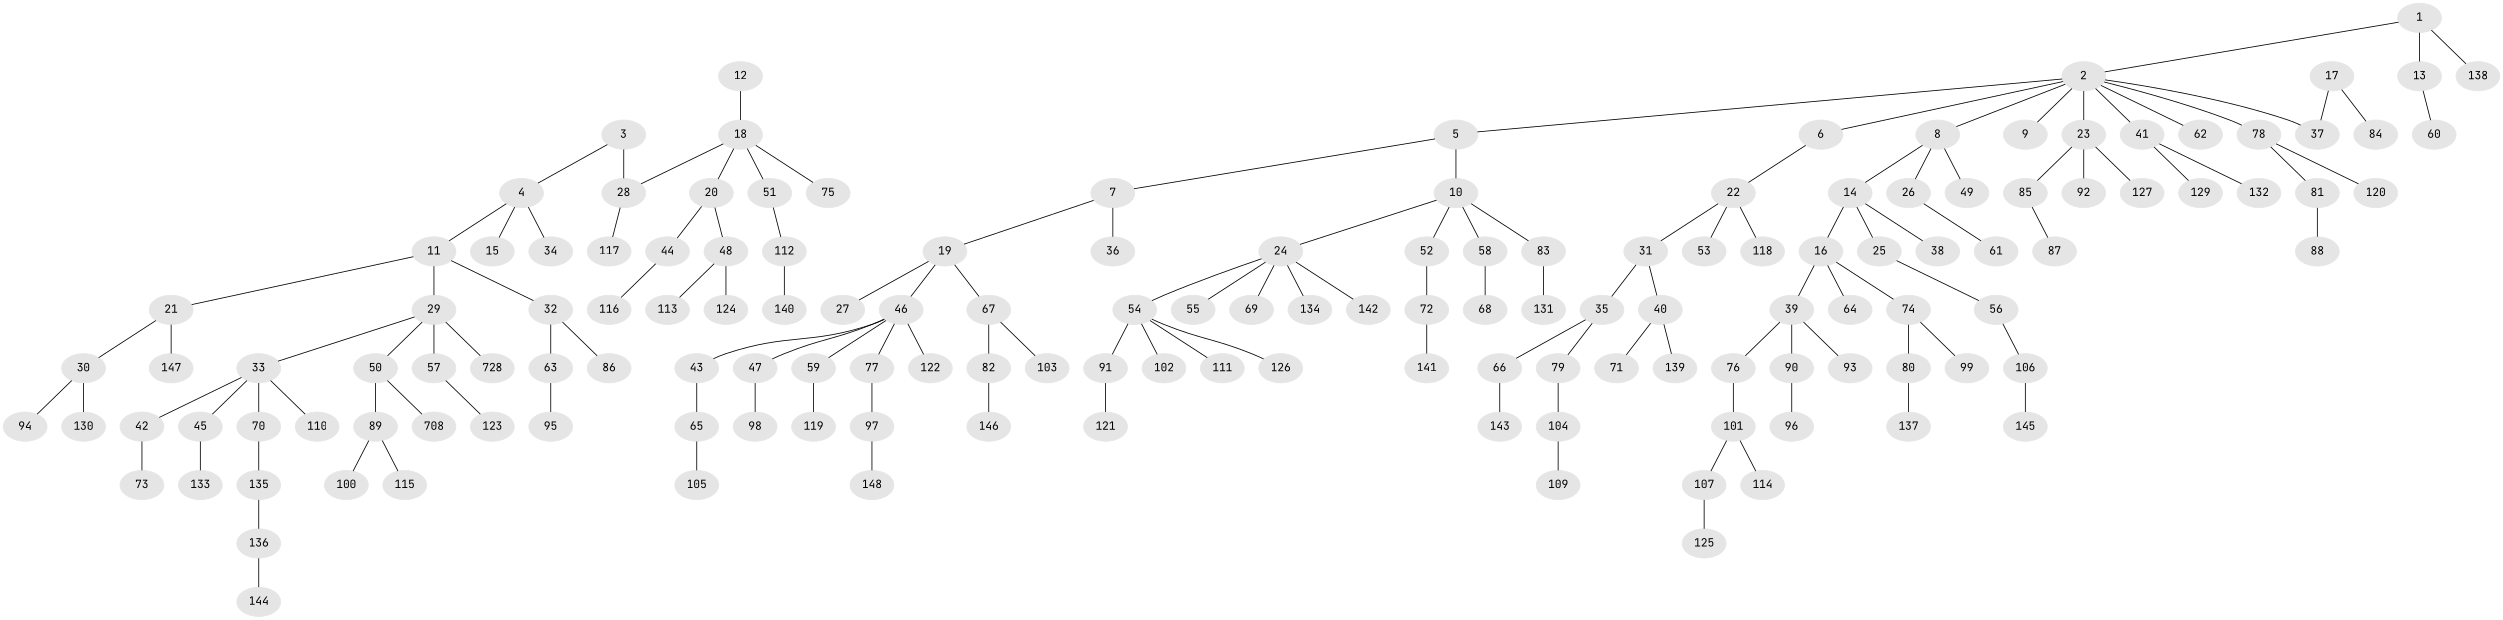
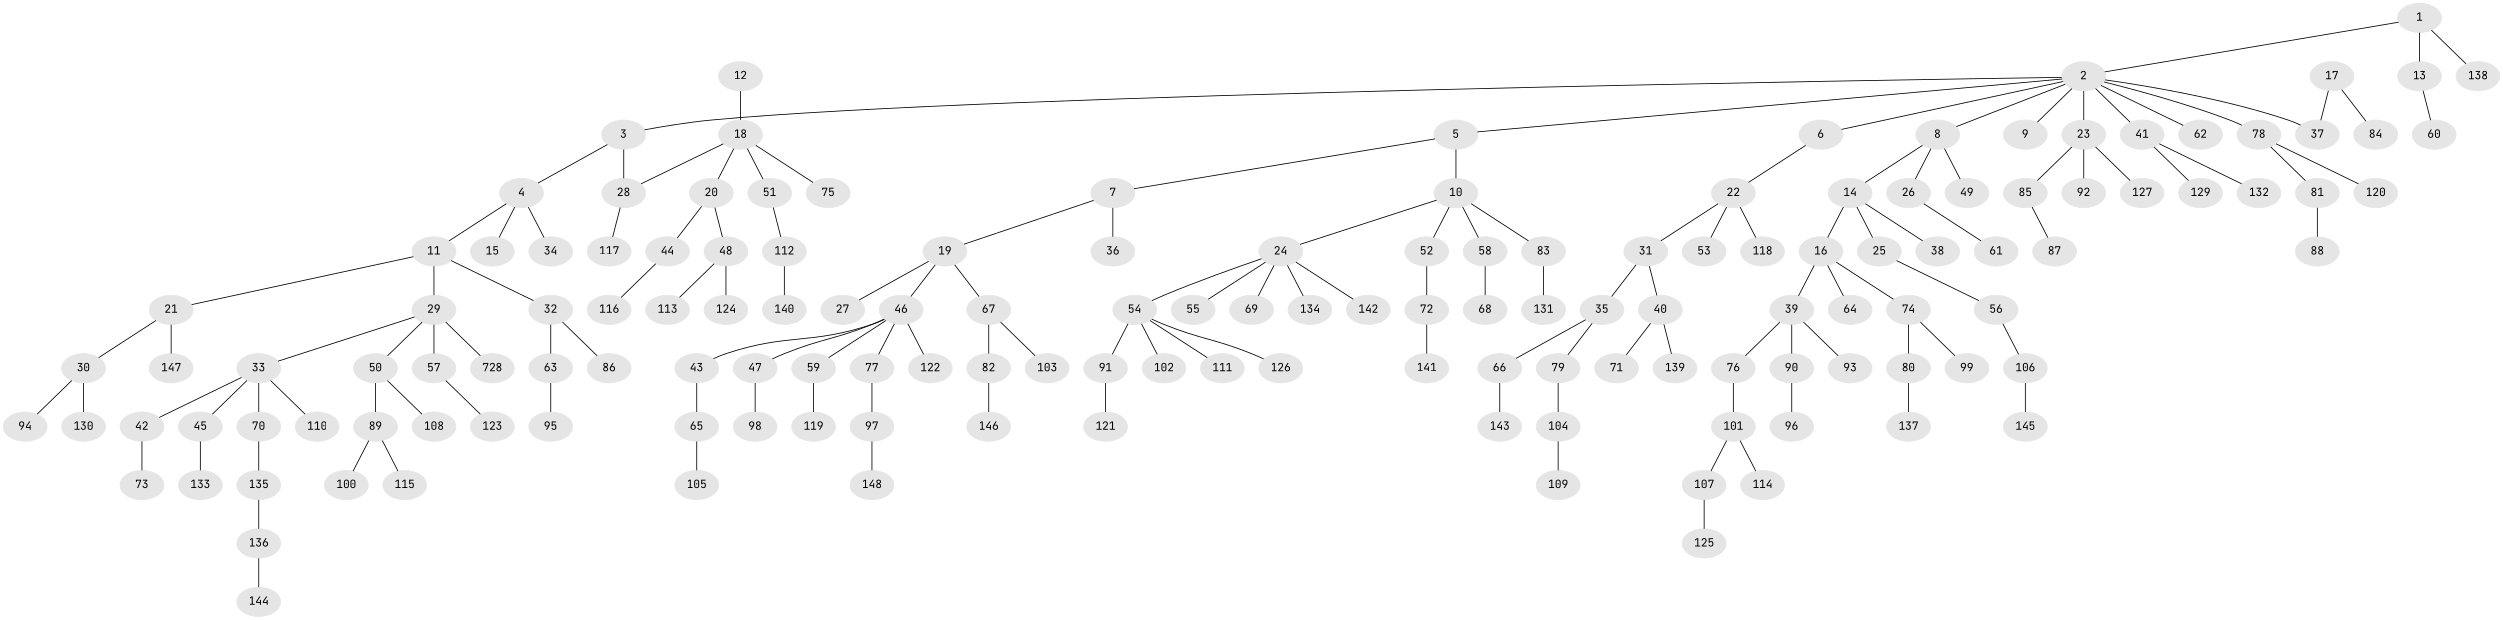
none -> (1353, 92)
(434, 427) -> (434, 427)
